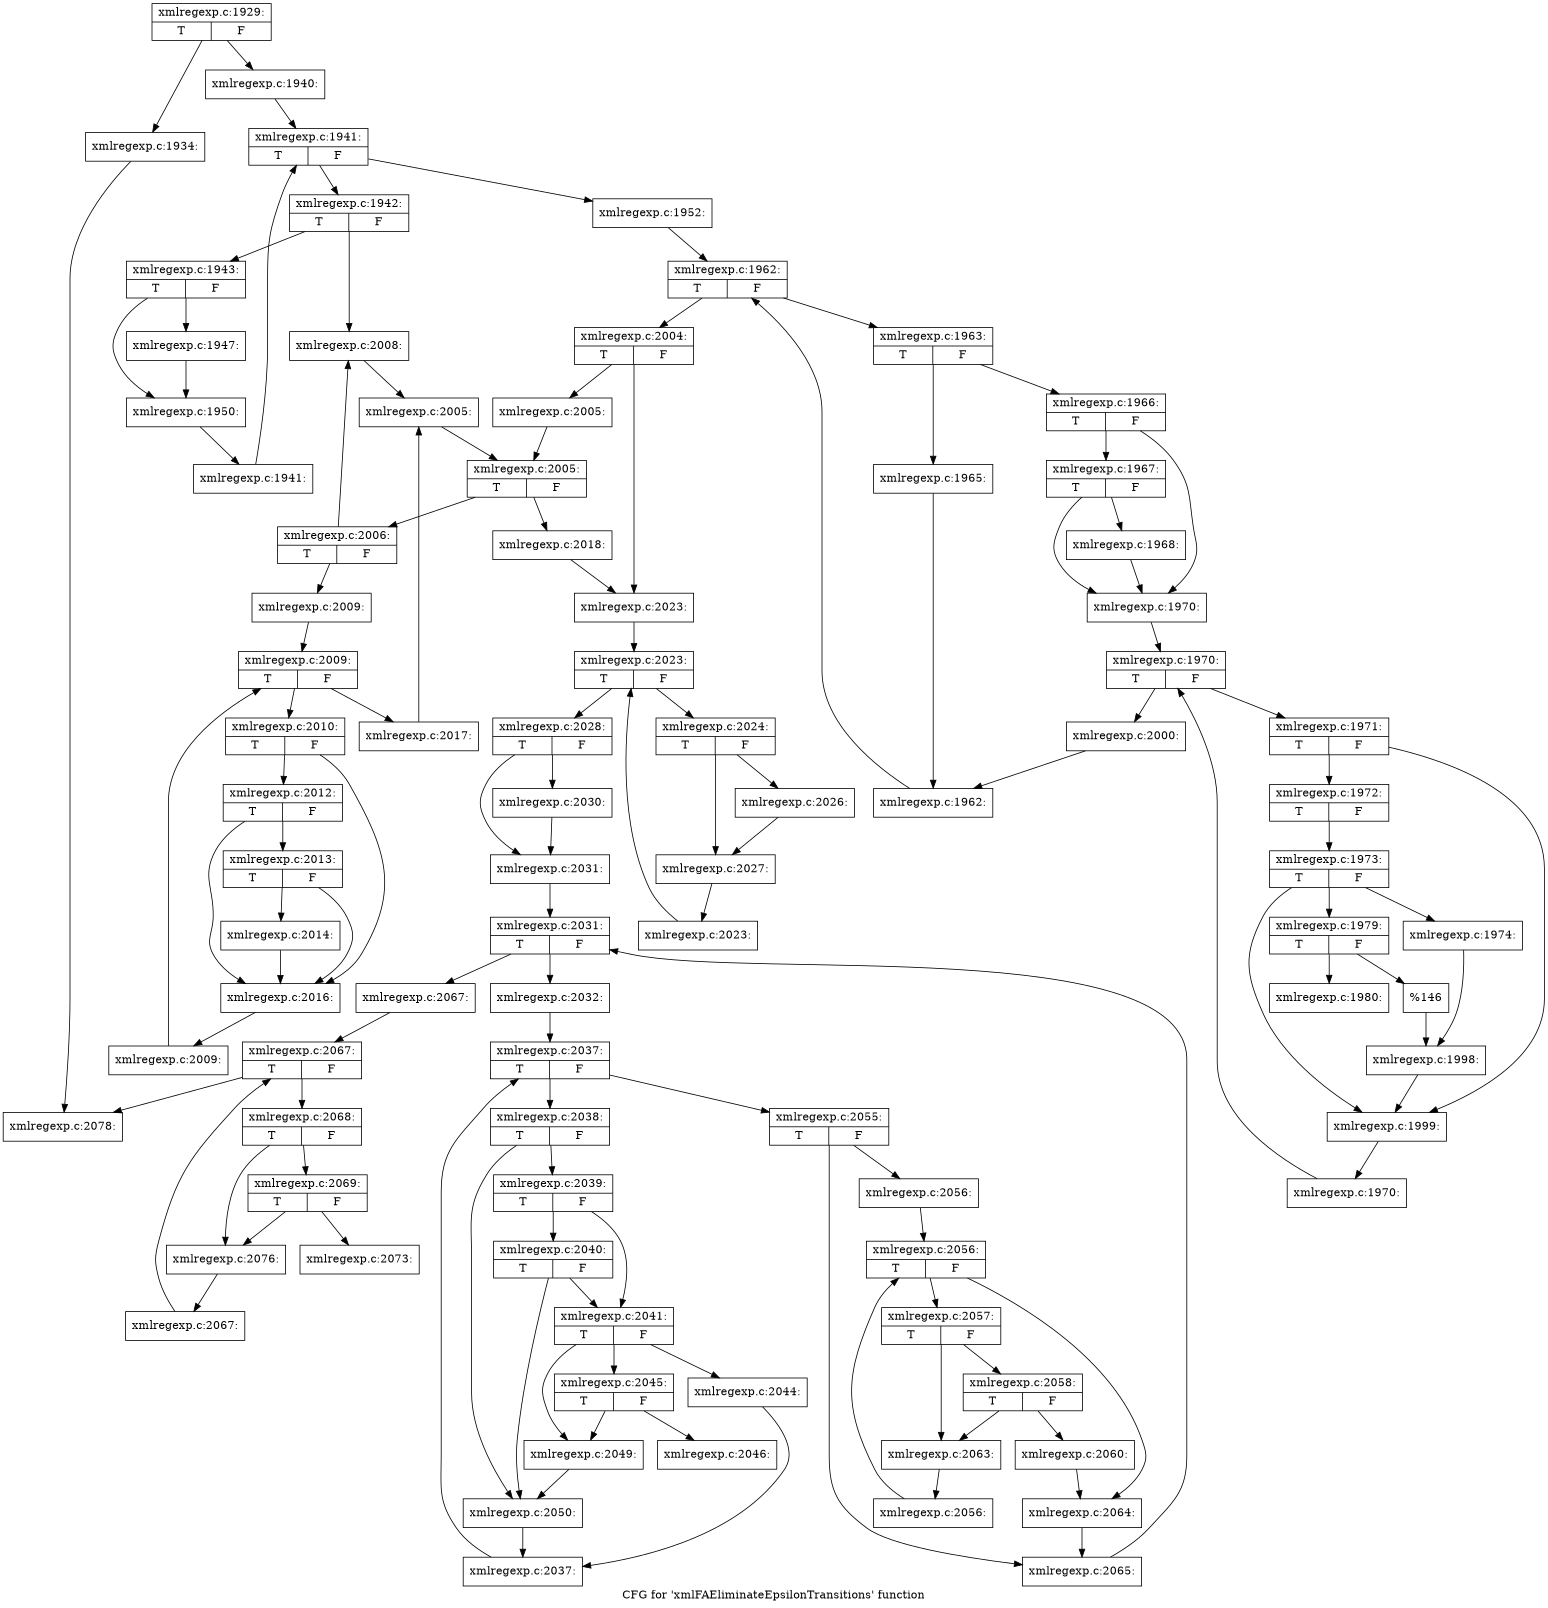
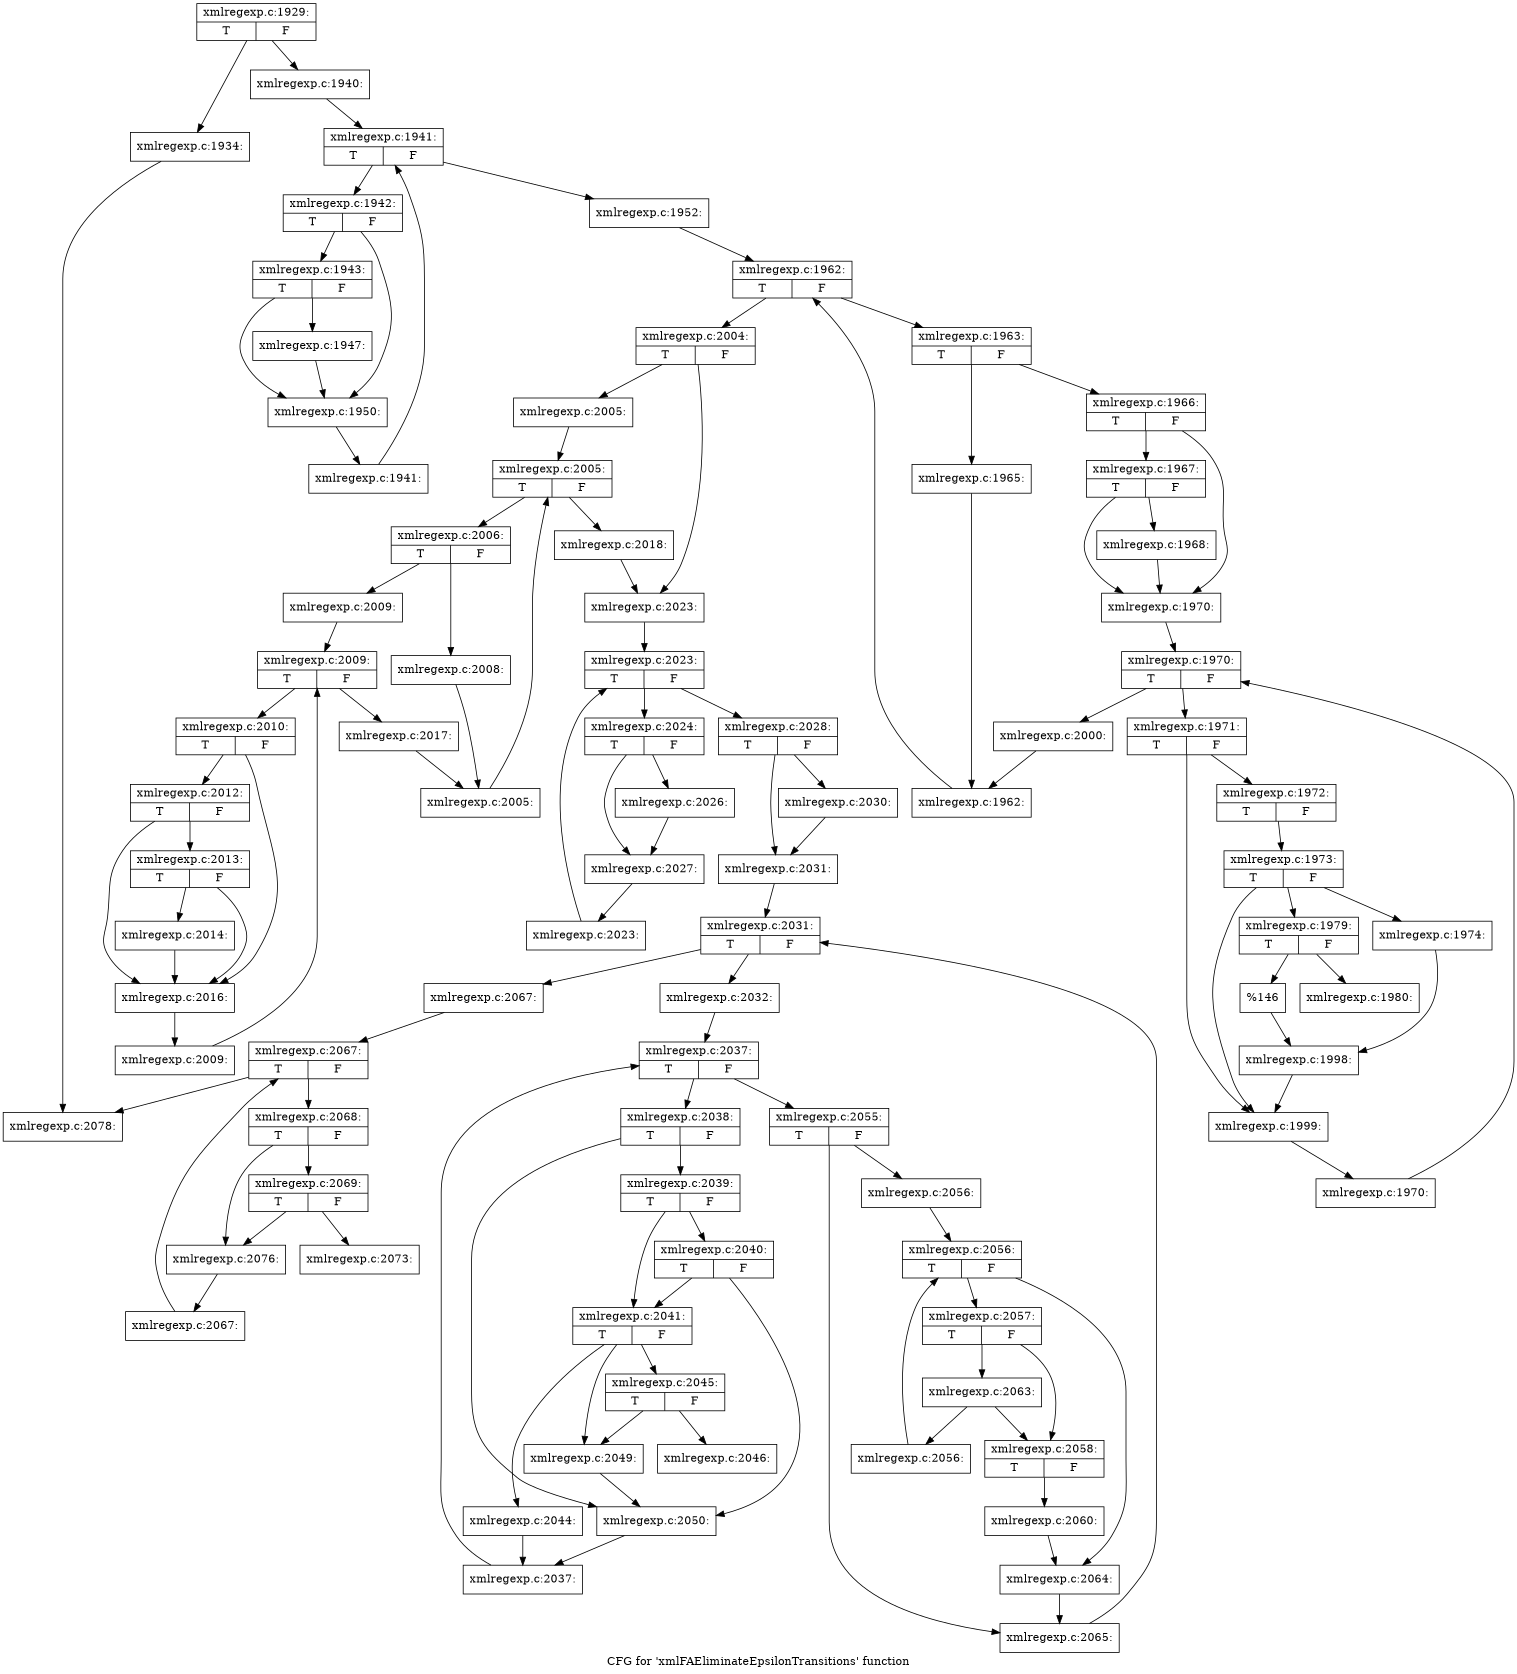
(349, 278) -> (391, 314)
(983, 1423) -> (1008, 1421)
